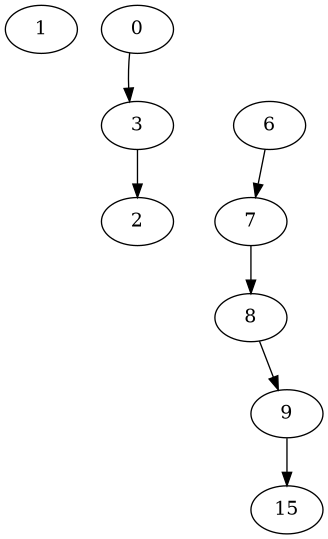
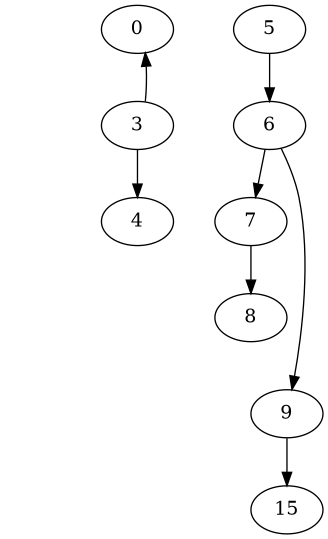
(41, 29) -> none
none -> (270, 29)
(129, 70) -> (146, 84)
(137, 222) -> (137, 222)
(266, 359) -> (305, 261)
